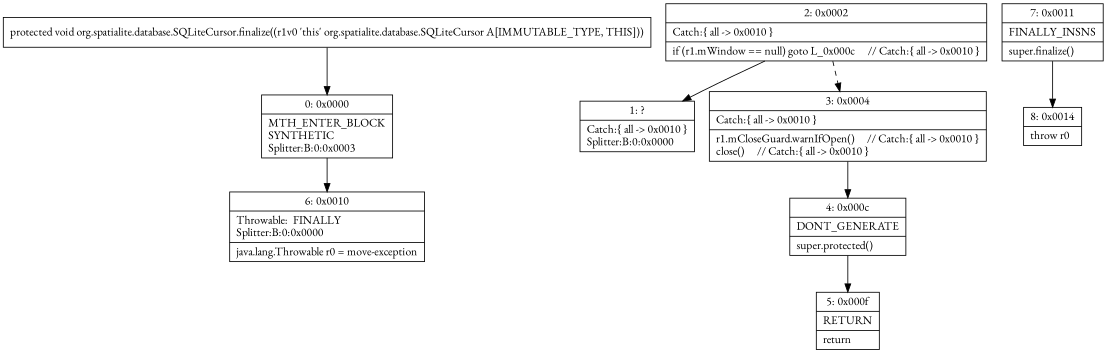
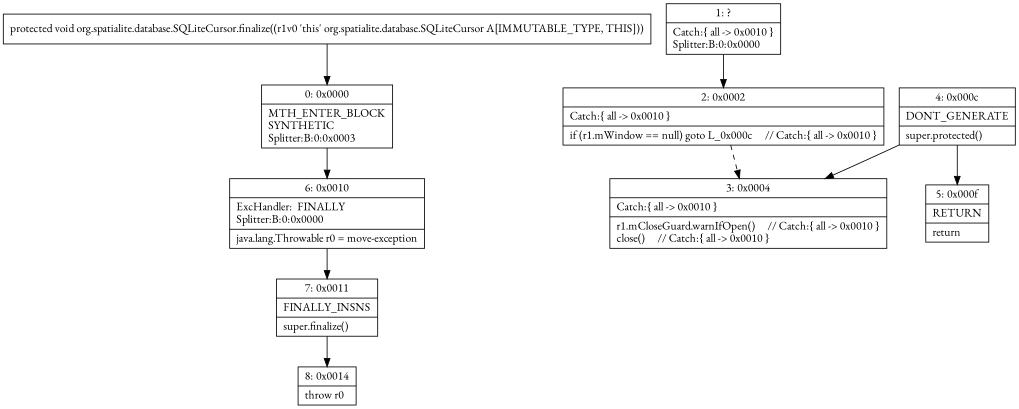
(727, 79) -> (723, 67)
(848, 175) -> (866, 160)
(289, 220) -> (291, 207)
none -> (327, 260)
